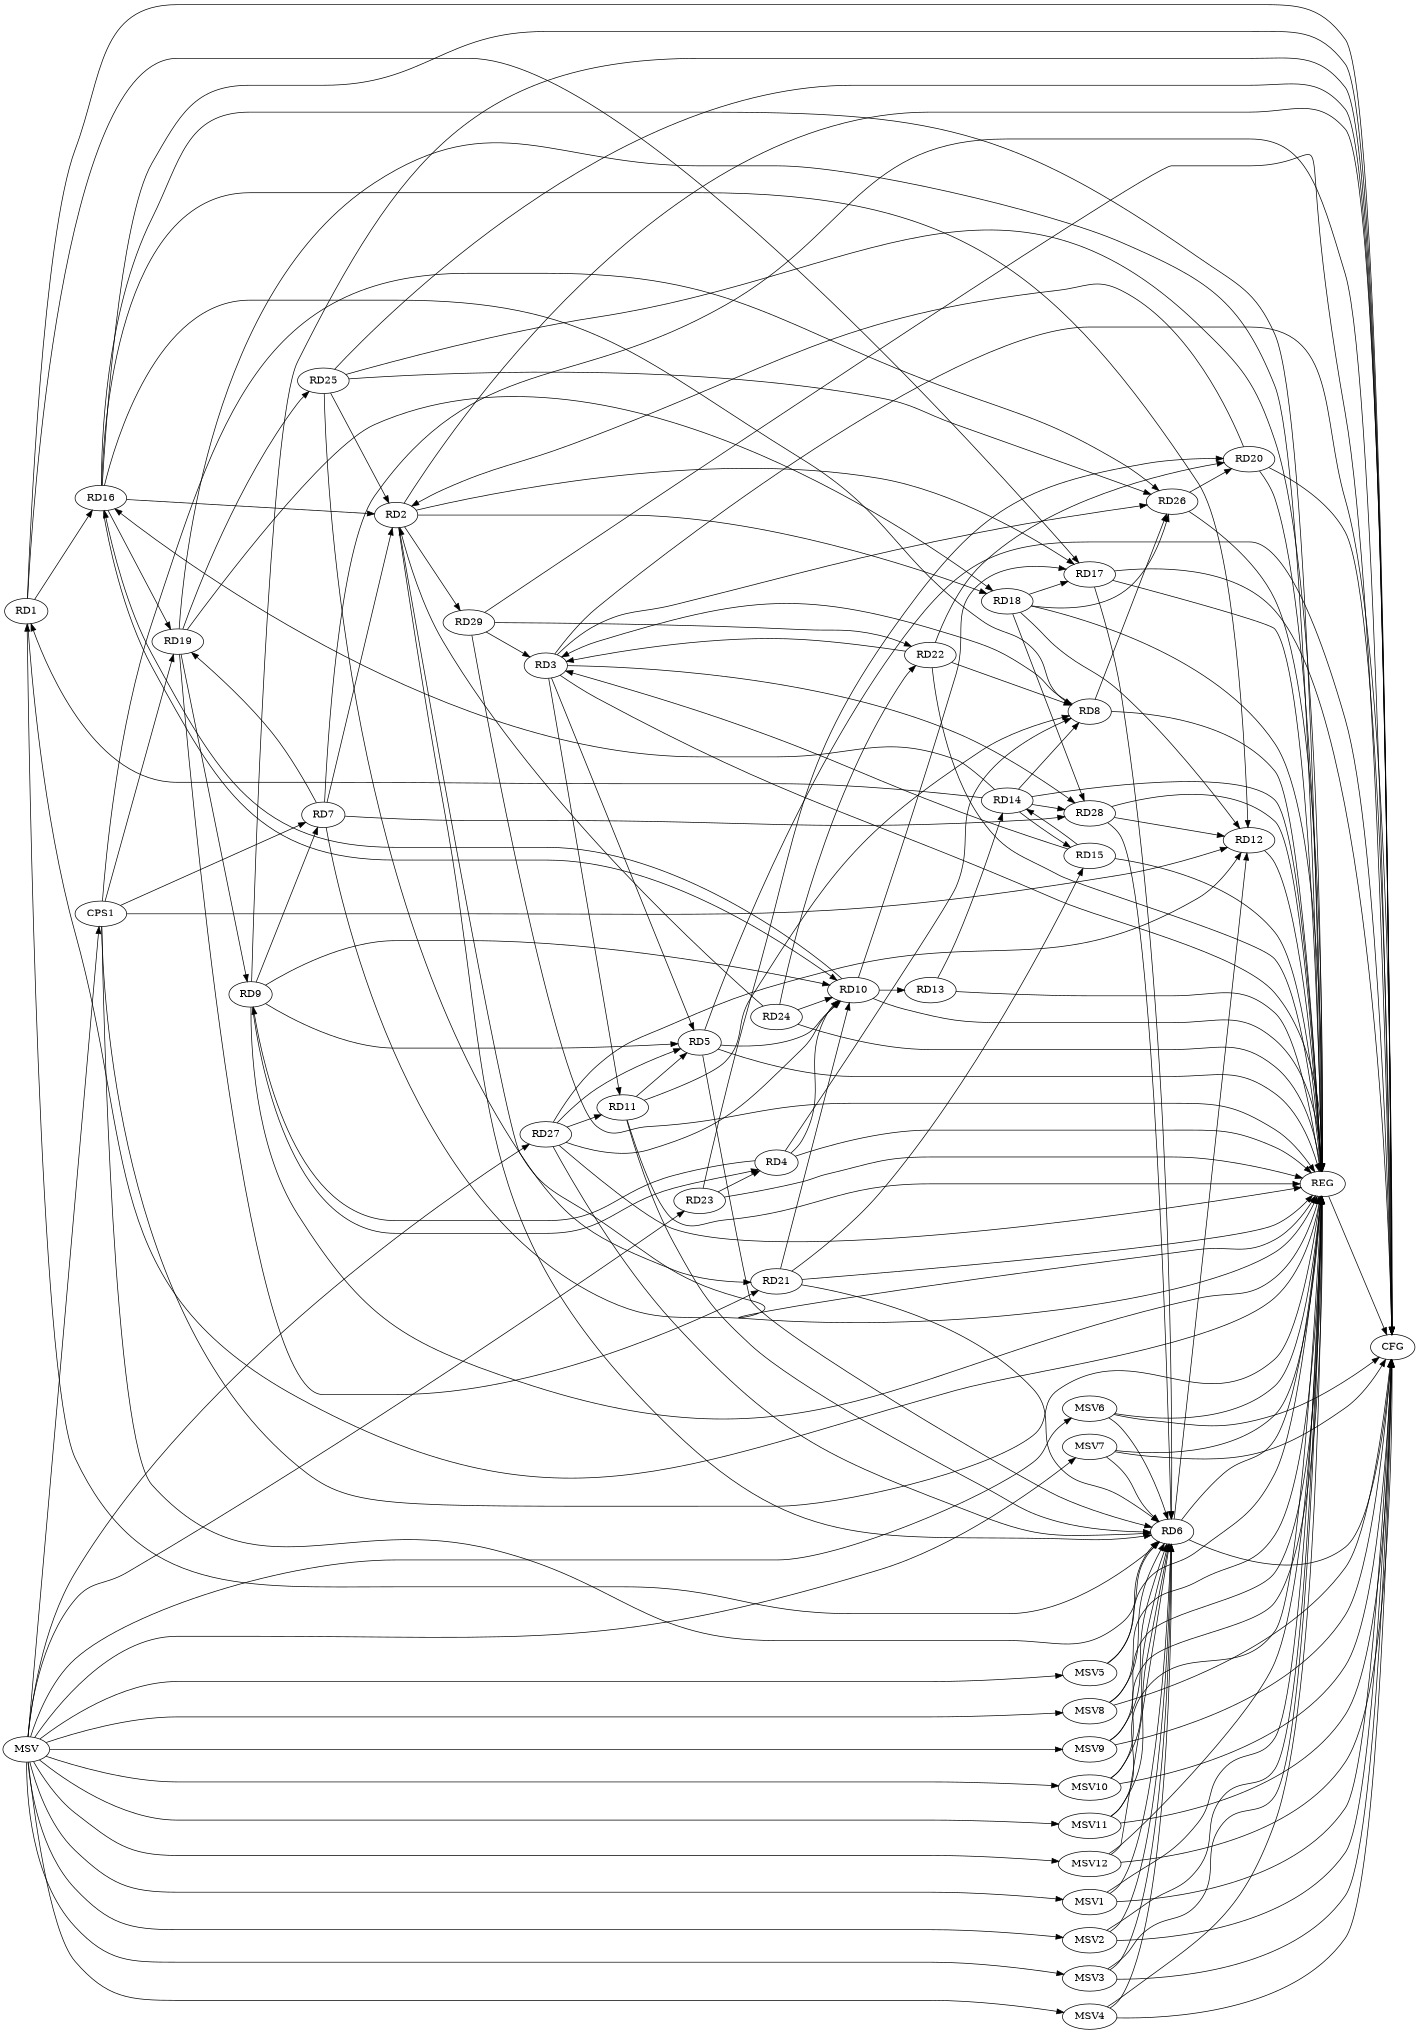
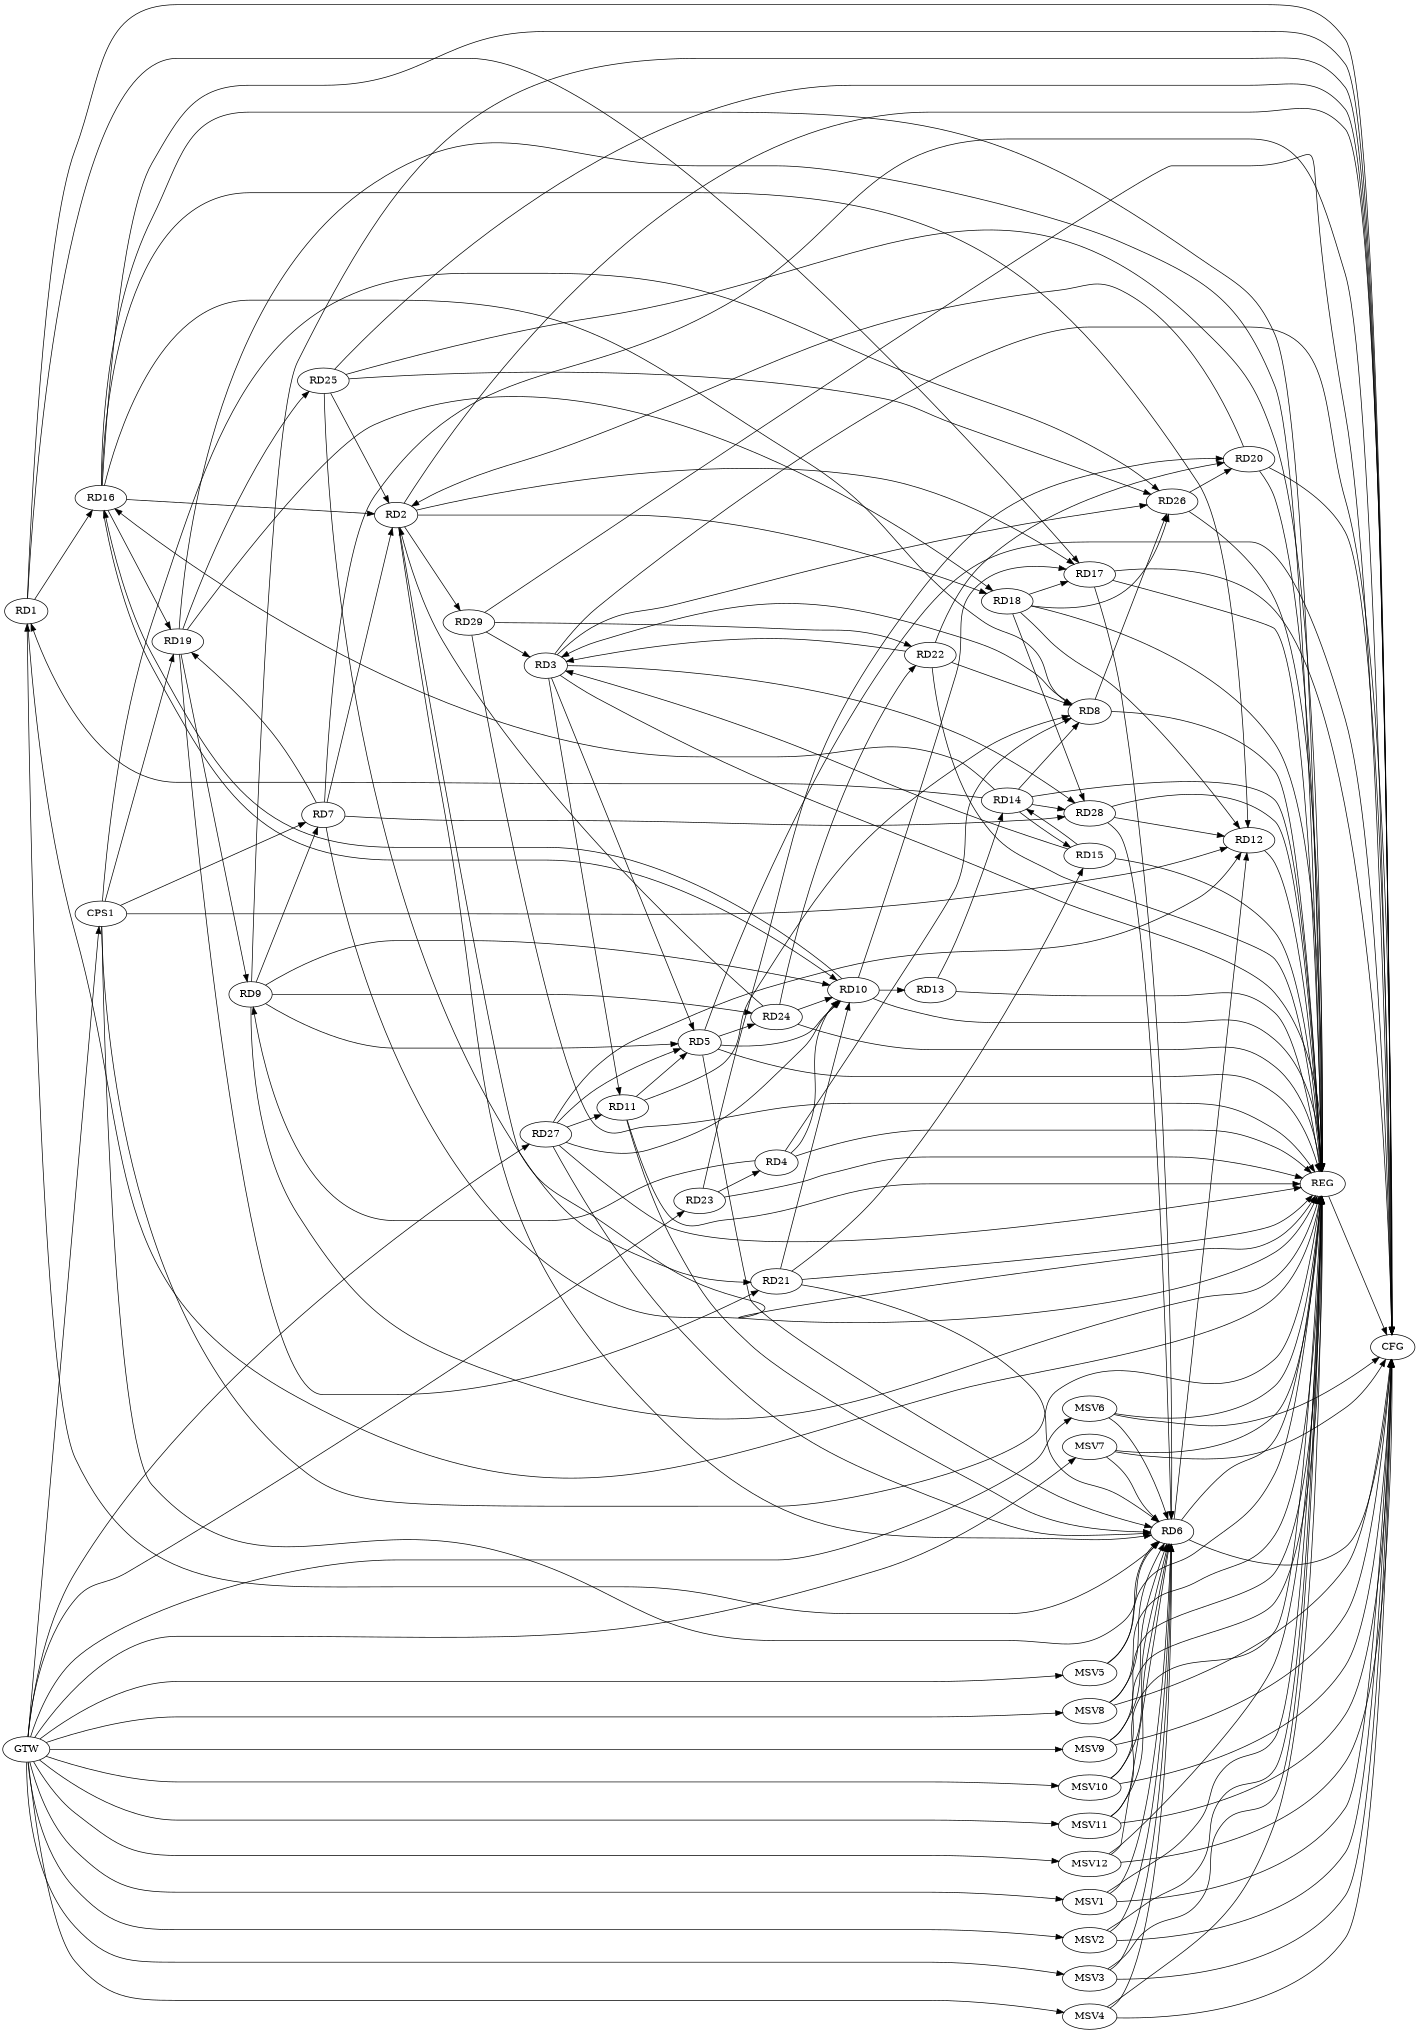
none -> (733, 1031)
(435, 1233) -> (509, 994)
(26, 1749) -> (26, 1749)
